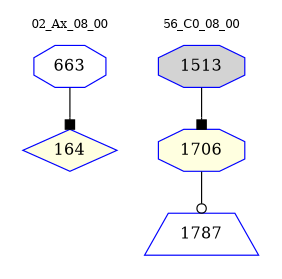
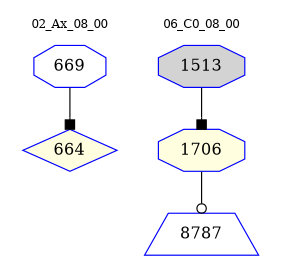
(202, 25) -> (202, 25)
(70, 66) -> (70, 66)
(70, 150) -> (70, 150)
(202, 234) -> (202, 234)
